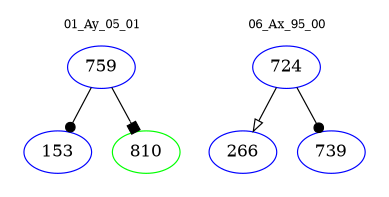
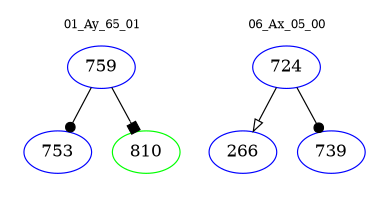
(102, 25) -> (102, 25)
(287, 25) -> (287, 25)
(58, 152) -> (58, 152)
